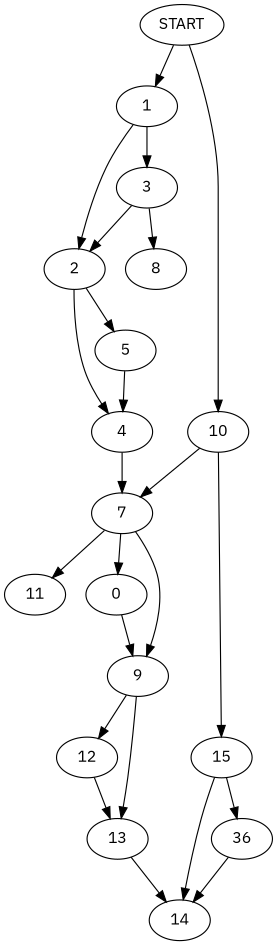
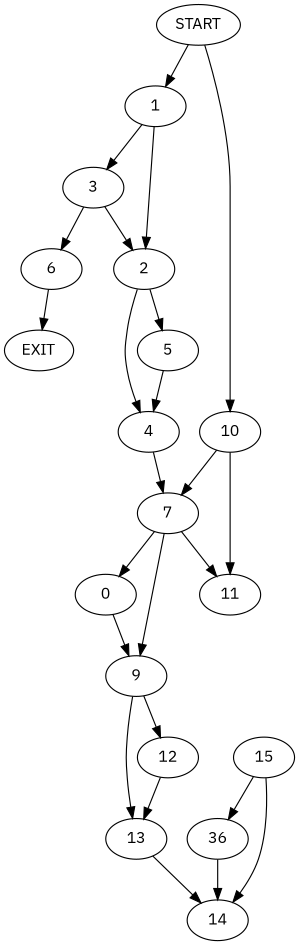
(156, 269) -> (51, 269)
none -> (39, 350)
(220, 589) -> (230, 507)
